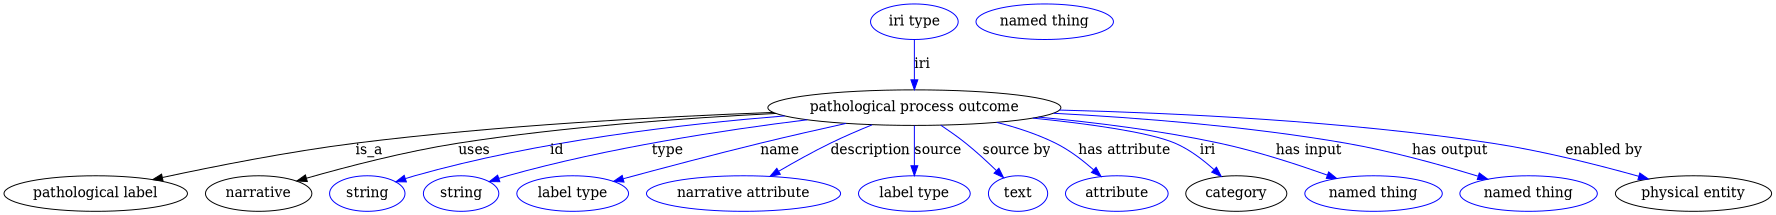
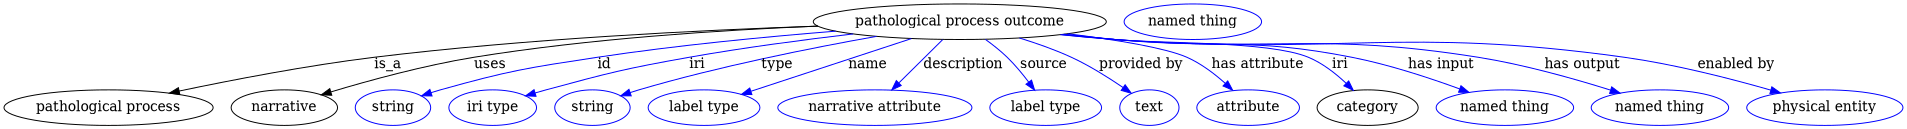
(914, 60) -> (693, 57)
(1017, 151) -> (1141, 65)
(96, 194) -> (109, 108)
(1693, 194) -> (1825, 108)
